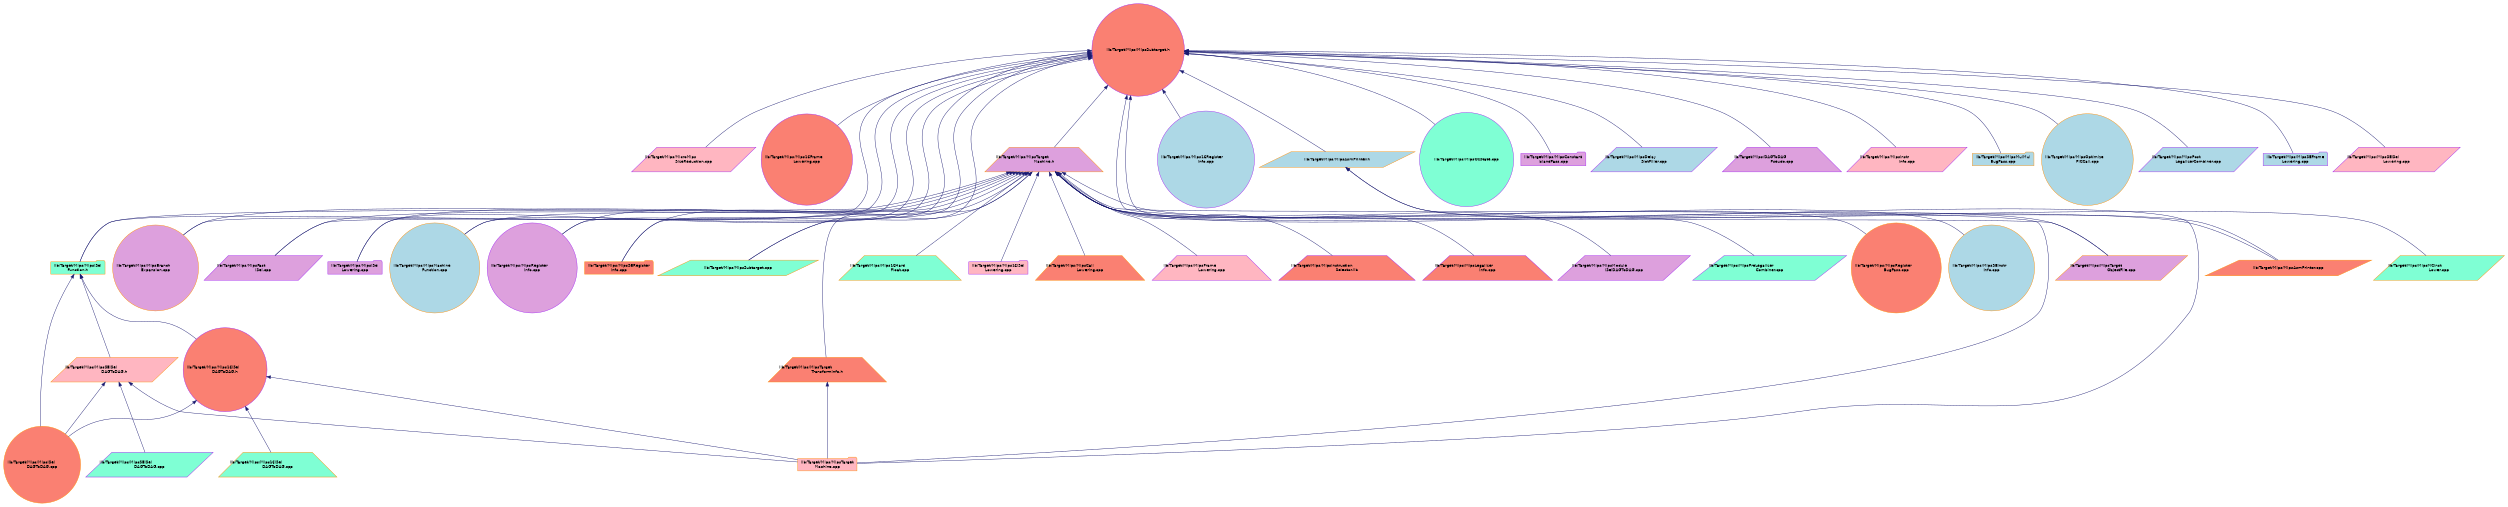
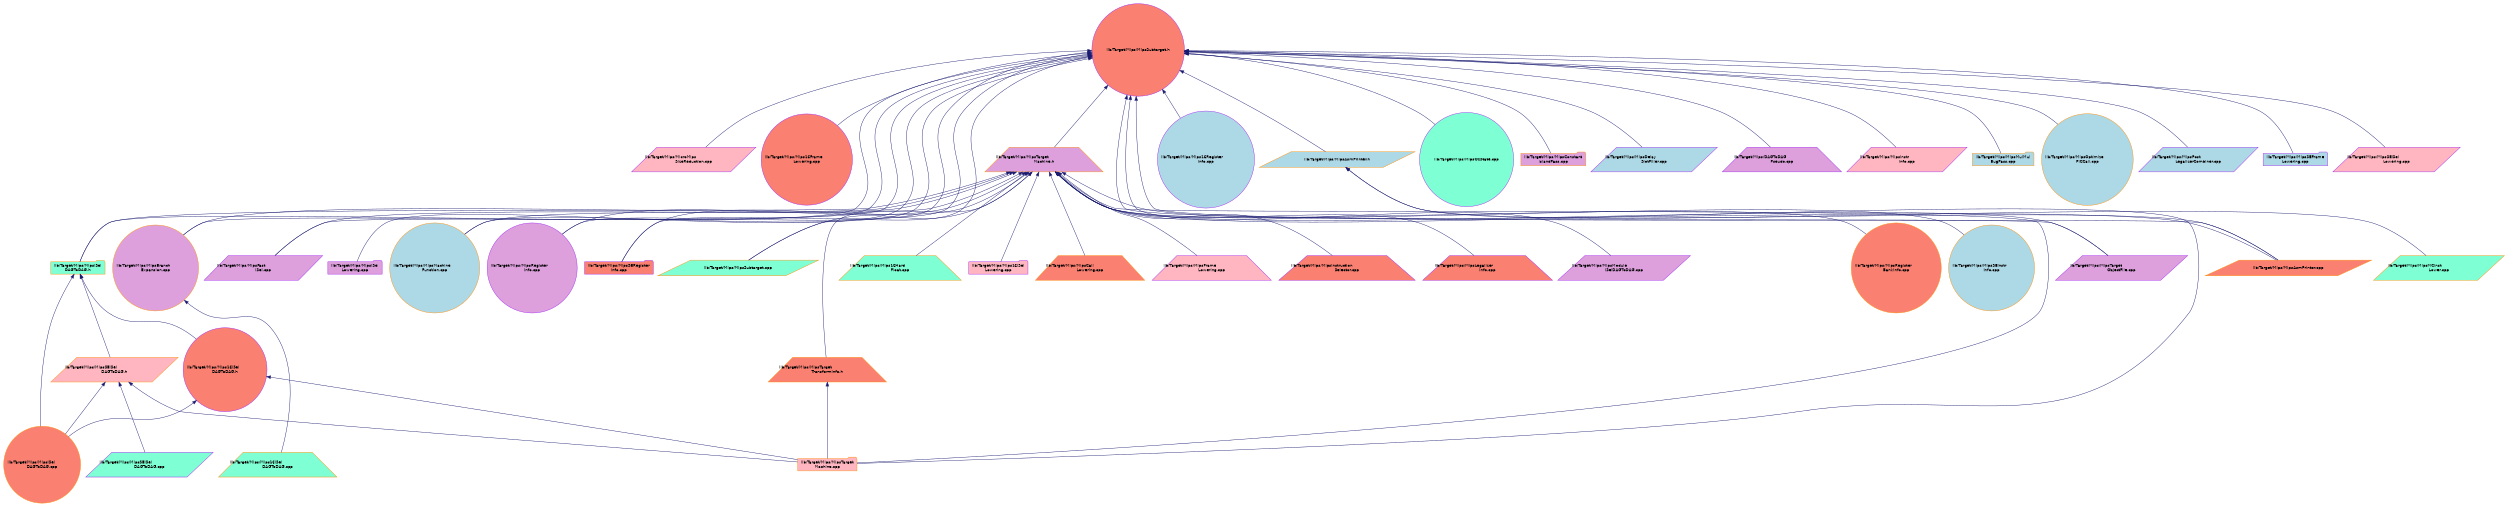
(1553, 160) -> (1553, 160)
(679, 210) -> none
none -> (1665, 220)
(78, 268) -> (78, 268)
(619, 268) -> (619, 268)
(1347, 268) -> (1347, 268)
(1770, 268) -> none
(1896, 268) -> (1896, 268)
(2122, 268) -> (2122, 268)
(259, 431) -> (281, 344)
